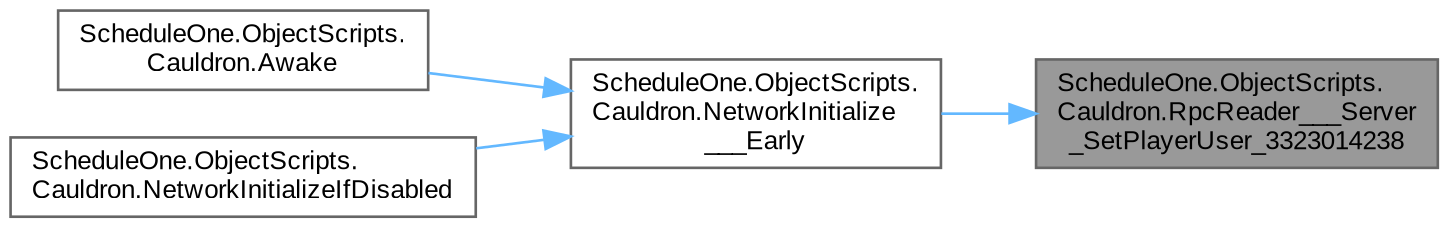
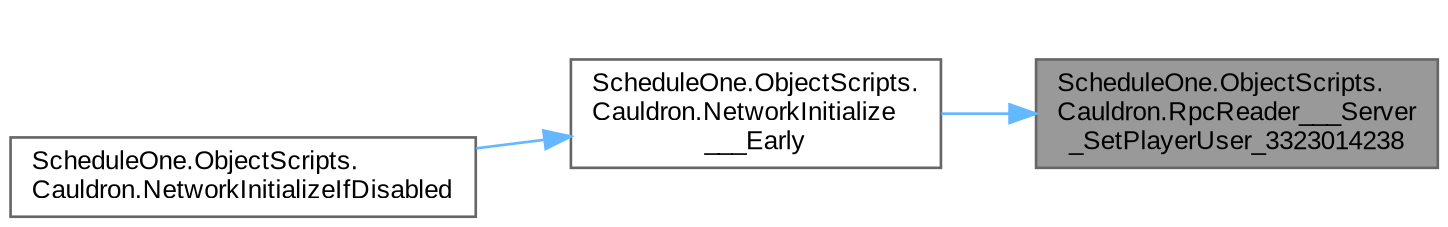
(243, 50) -> none
